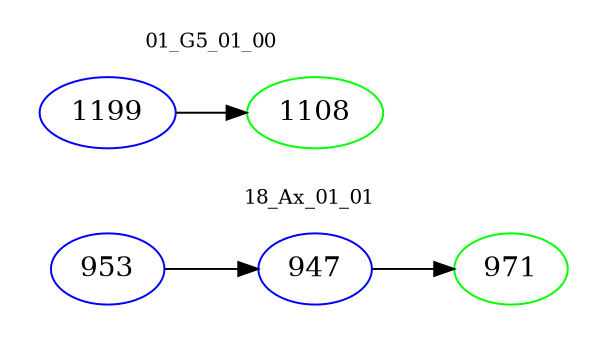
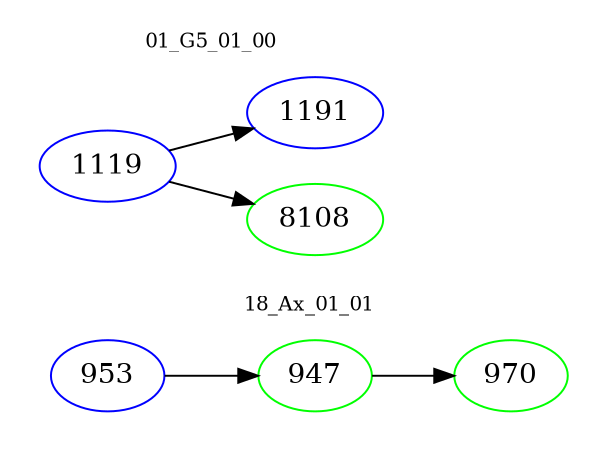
(108, 113) -> (108, 166)
(315, 113) -> (315, 220)
none -> (315, 113)
(315, 269) -> (315, 376)
(511, 269) -> (511, 376)
